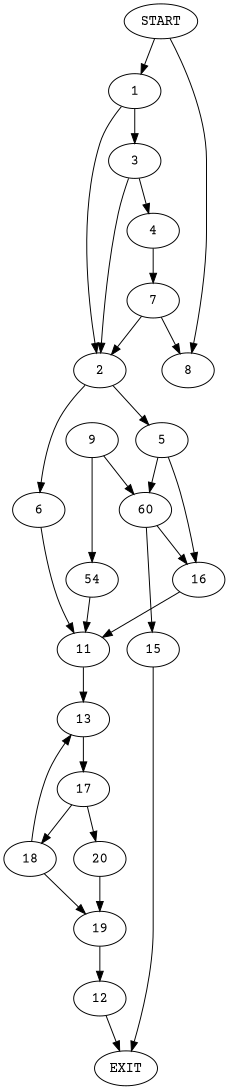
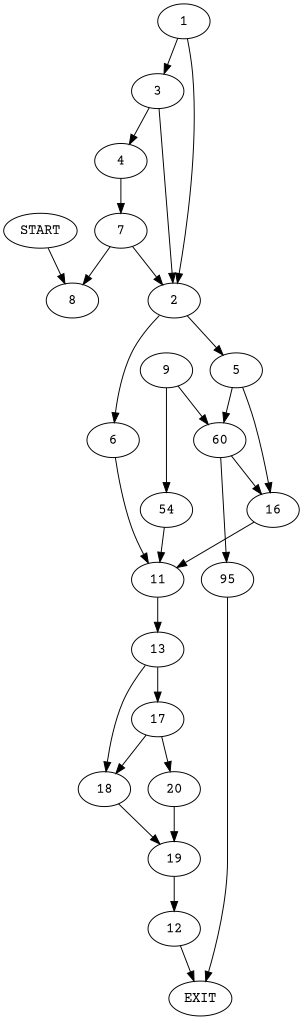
(150, 52) -> none
(153, 650) -> (228, 580)
(42, 790) -> (119, 711)
